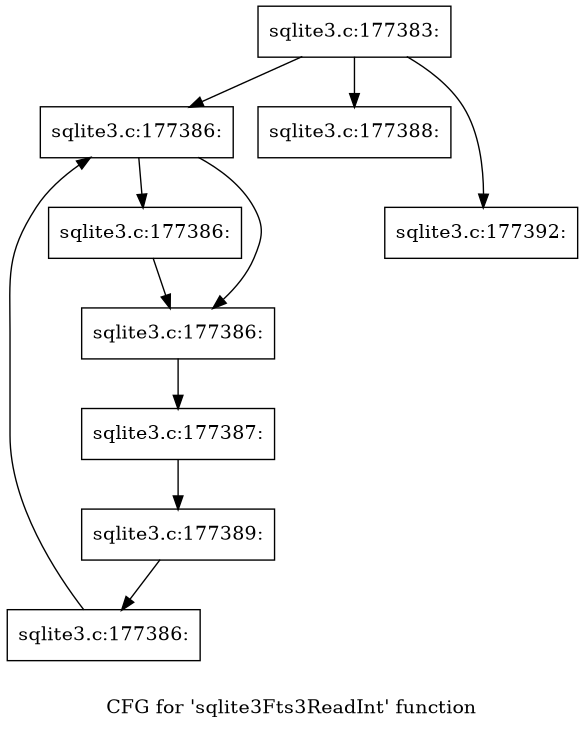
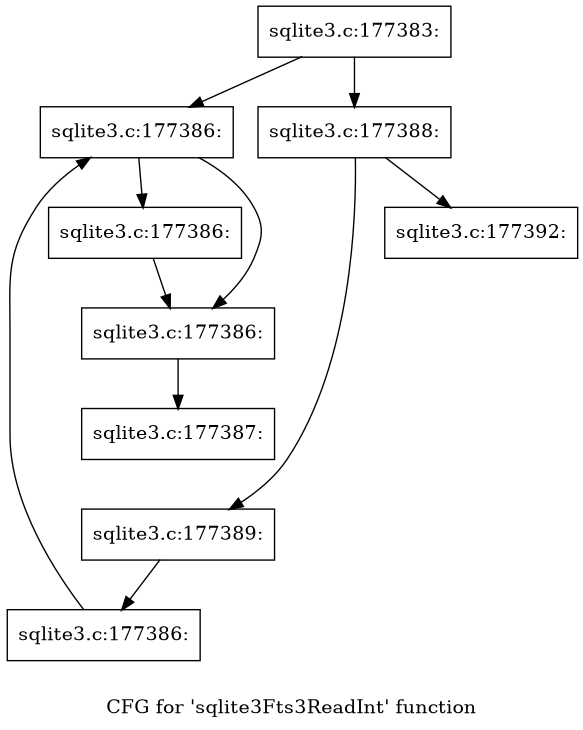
(467, 113) -> (412, 178)
(178, 477) -> (335, 344)
